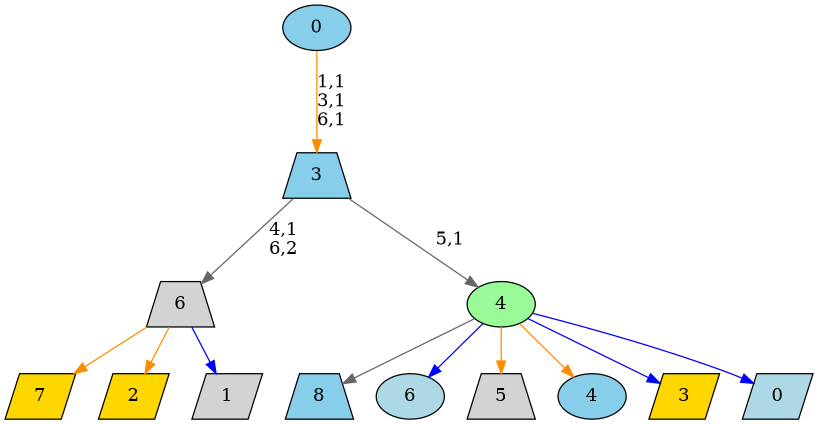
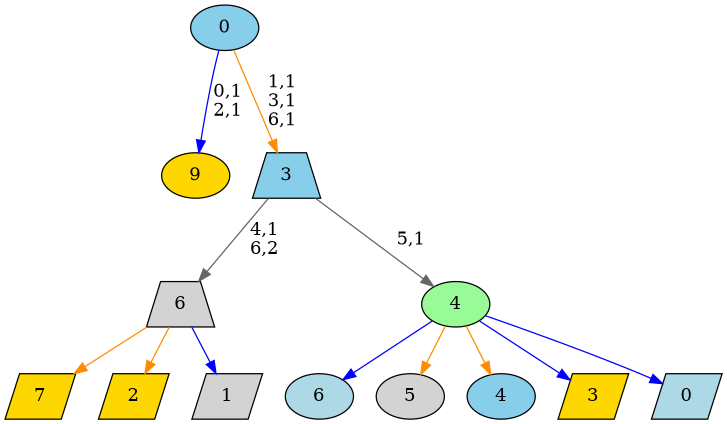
none -> (196, 175)
(319, 396) -> none
(501, 396) -> (410, 396)
